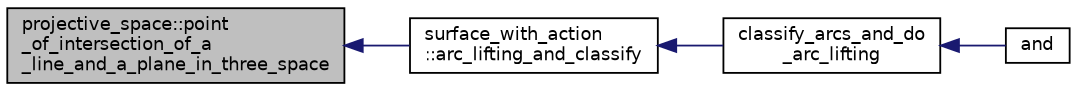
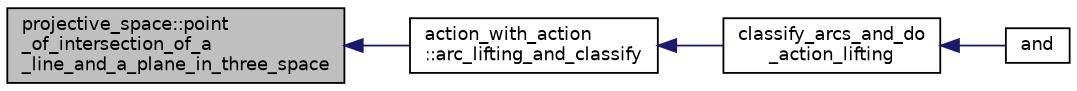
(534, 46) -> (534, 46)
(832, 46) -> (832, 46)
